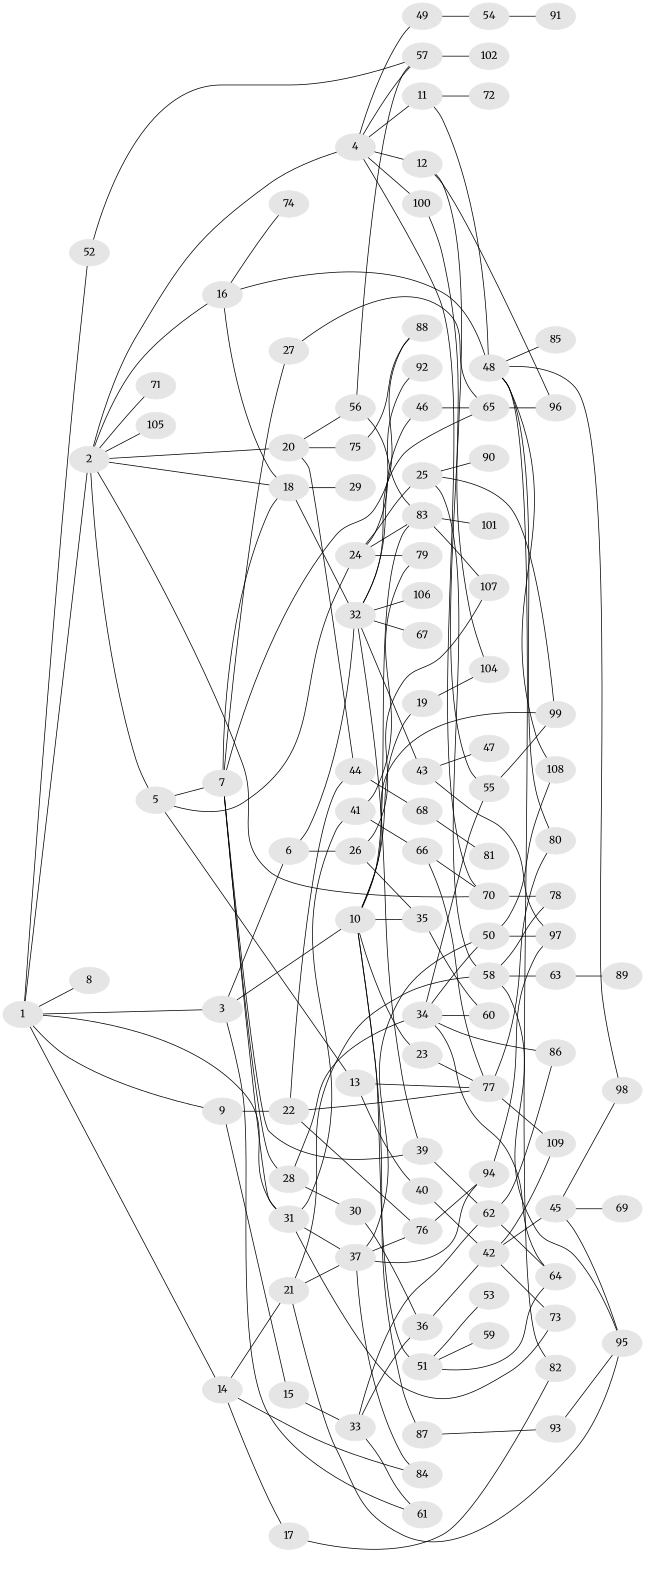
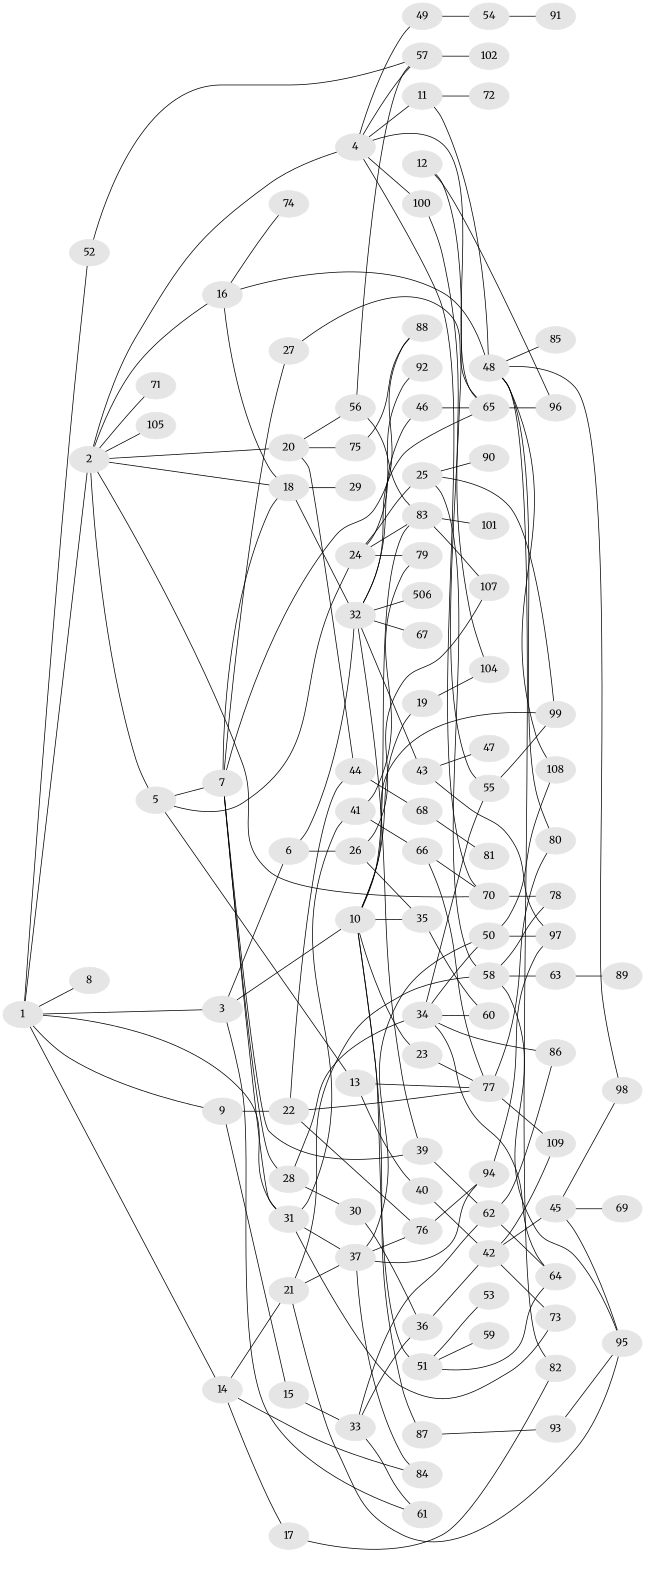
(389, 156) -> (463, 234)
(422, 596) -> (422, 596)
